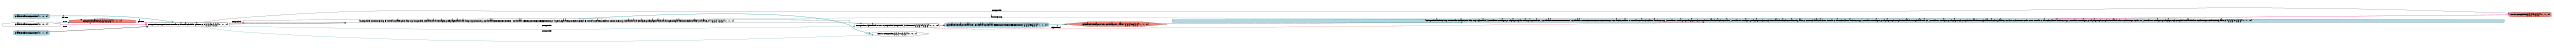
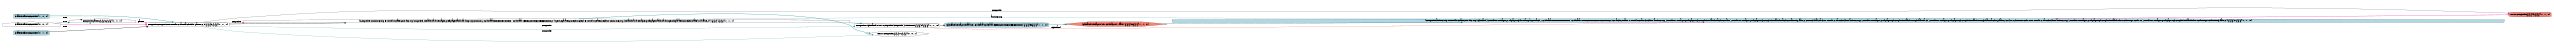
(65, 17) -> (65, 17)
(102, 21) -> (102, 21)
